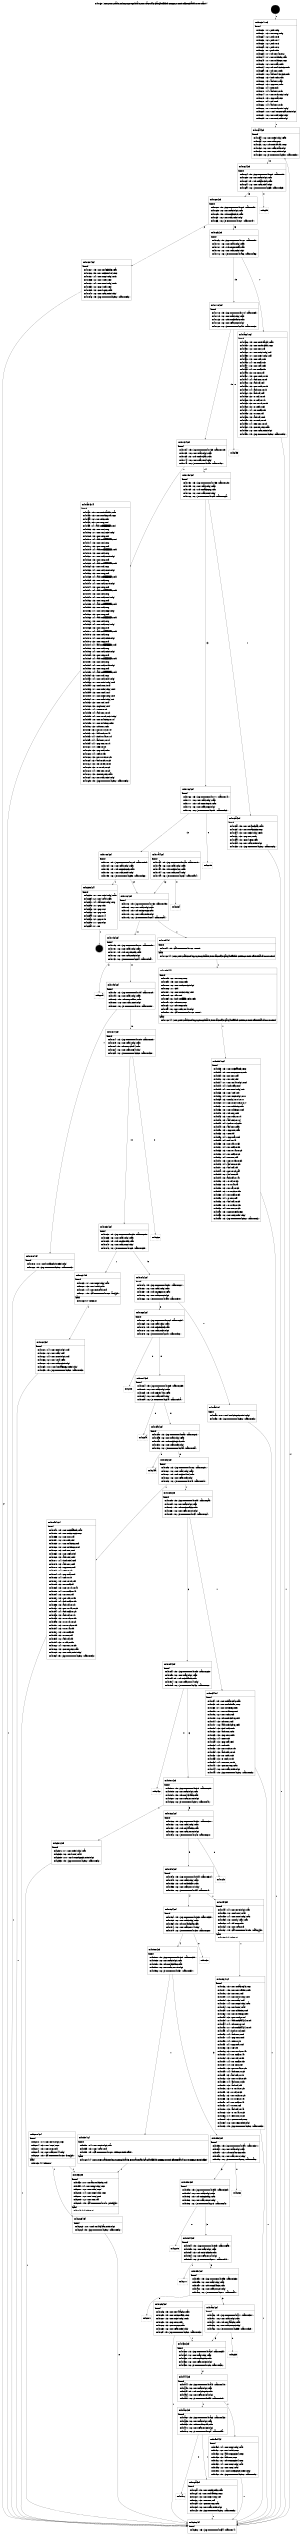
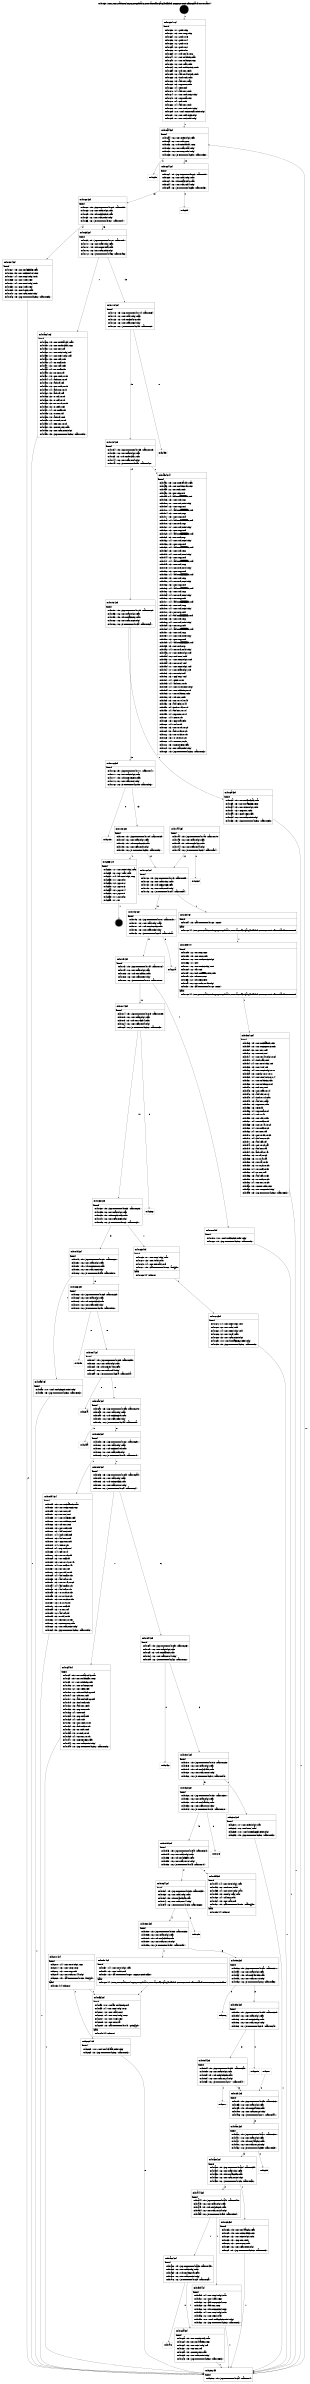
none -> (153, 178)
(7, 1672) -> none
(240, 2053) -> none
(163, 2297) -> (262, 2082)
(190, 2338) -> (244, 2201)
